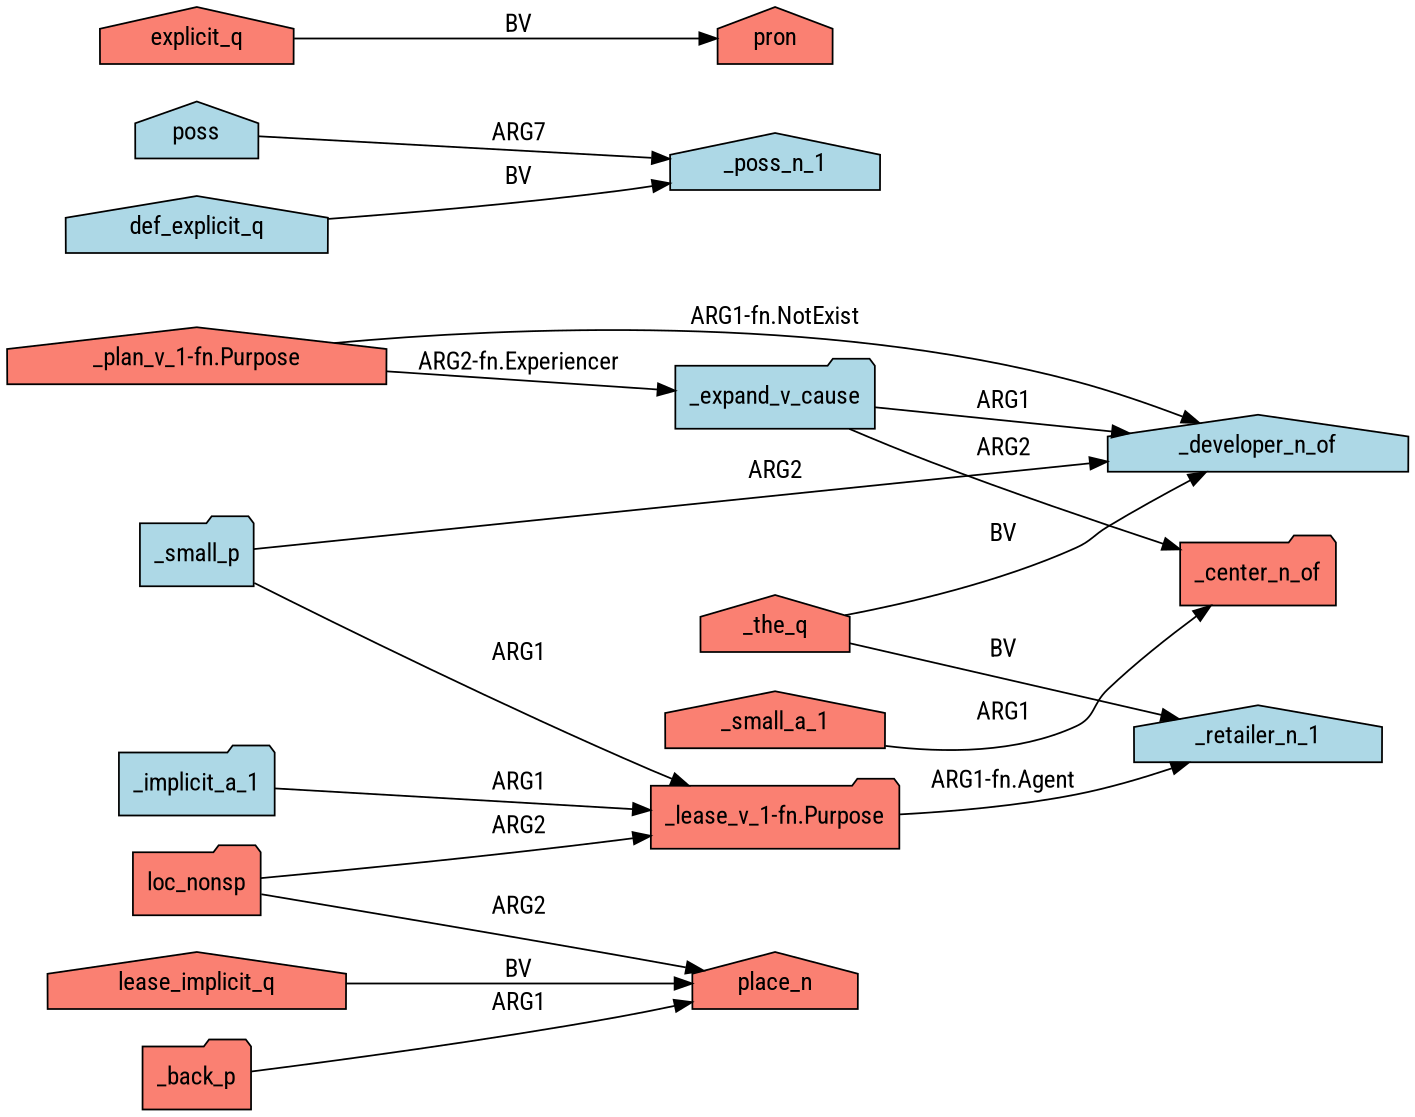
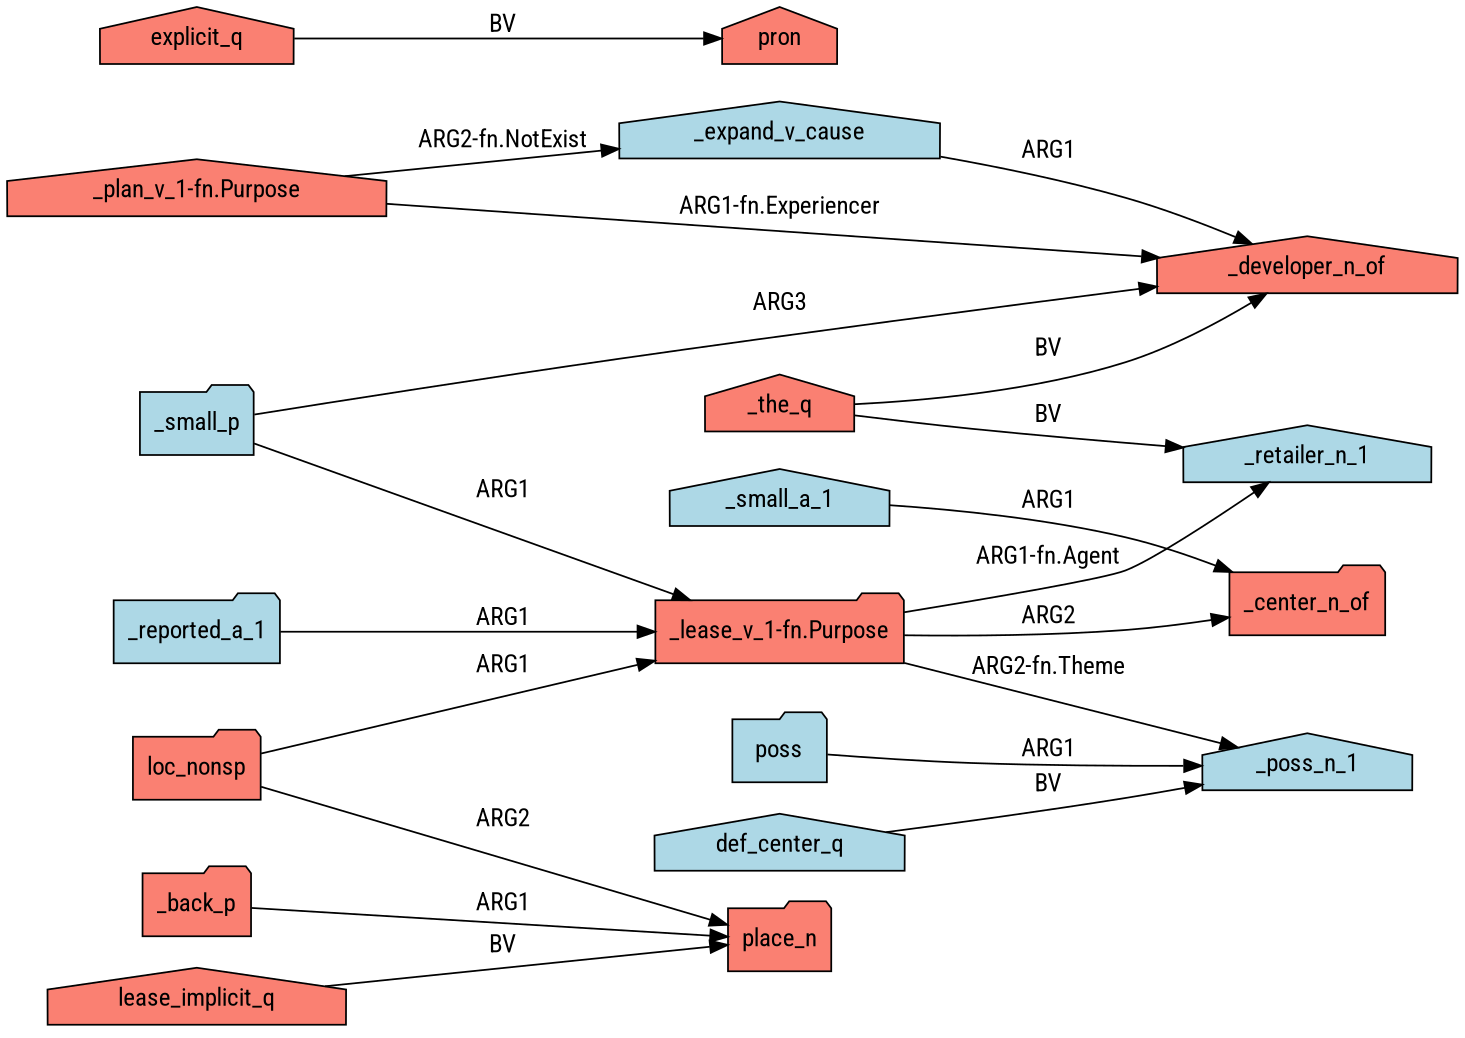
(197, 133) -> (780, 751)
(519, 134) -> (1048, 750)
(197, 228) -> (780, 845)
(775, 318) -> (780, 207)
(519, 363) -> (503, 141)
(775, 397) -> (780, 133)
(1258, 446) -> (1307, 268)
(775, 472) -> (780, 304)
(1005, 489) -> (1058, 634)
none -> (1063, 703)
(775, 723) -> (780, 500)
(197, 784) -> (197, 632)
(519, 827) -> (503, 666)
(775, 984) -> (780, 940)
